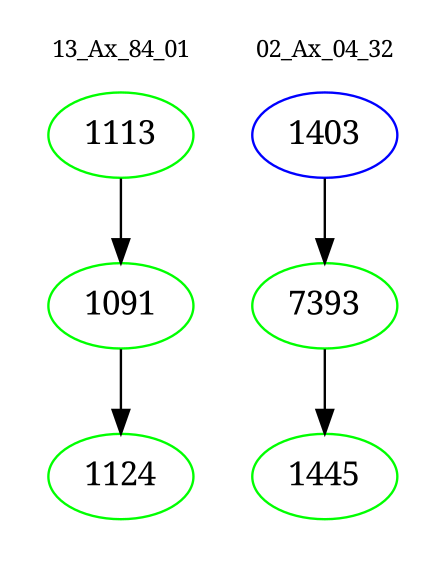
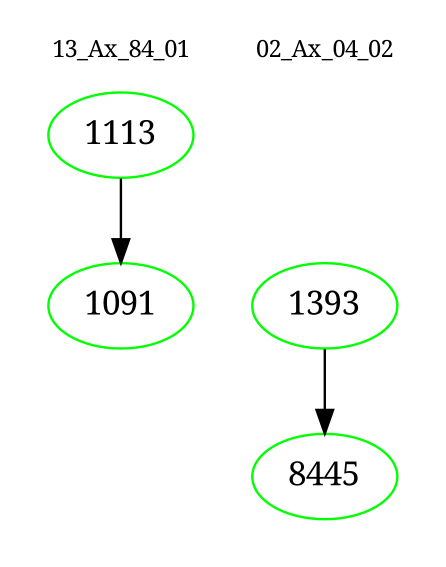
(325, 51) -> (325, 51)
(325, 135) -> none
(325, 306) -> (325, 306)
(121, 477) -> none
(325, 477) -> (325, 477)
